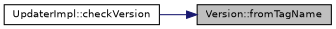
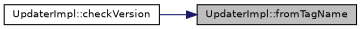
(264, 15) -> (277, 15)
